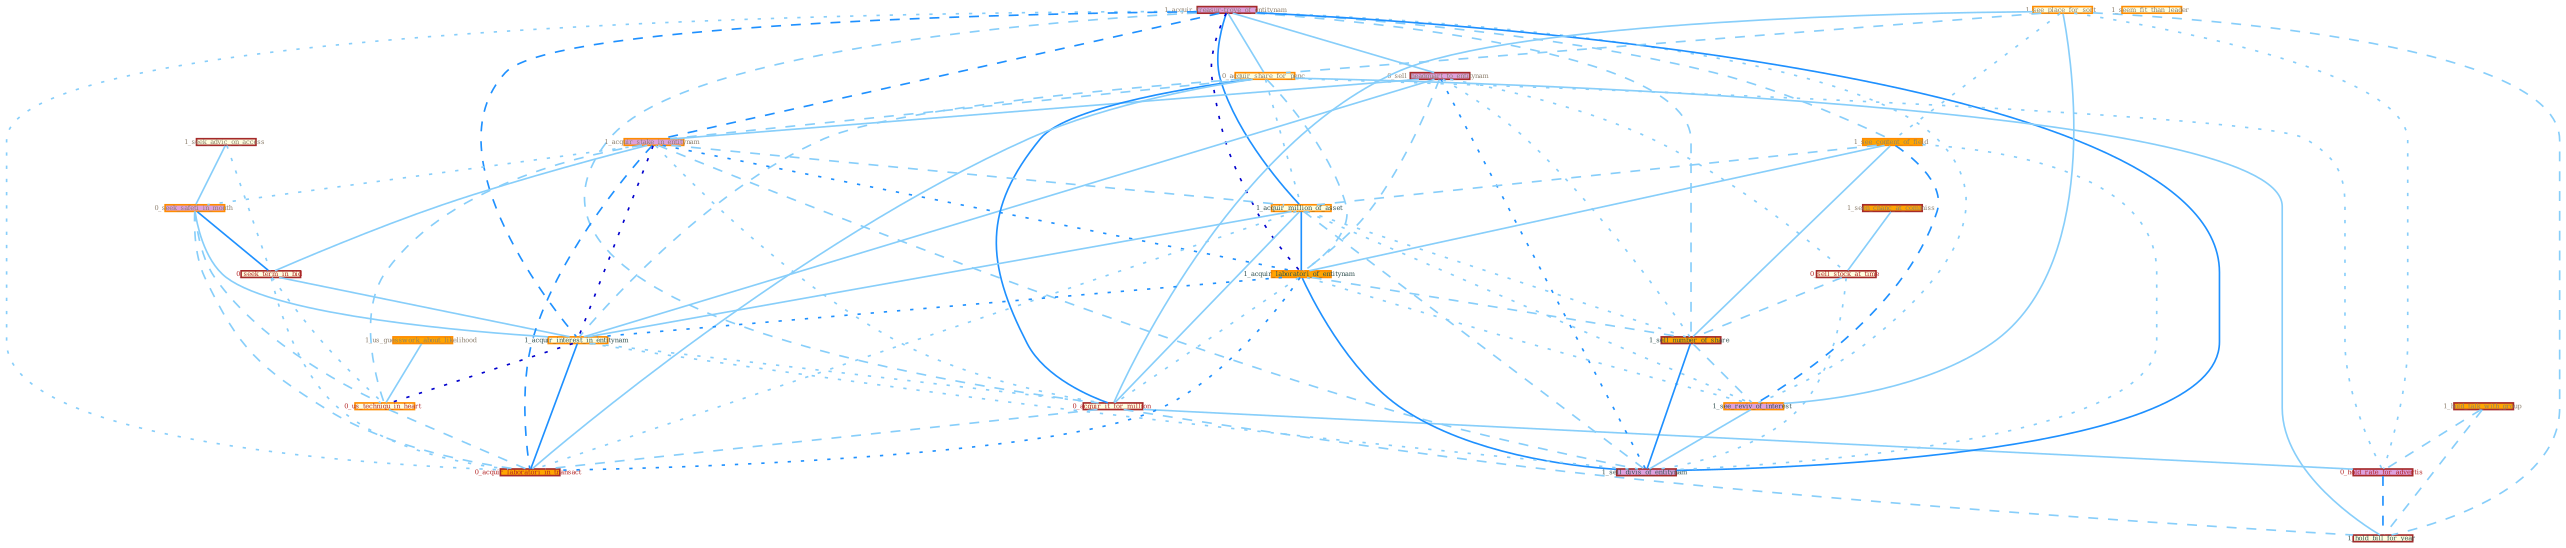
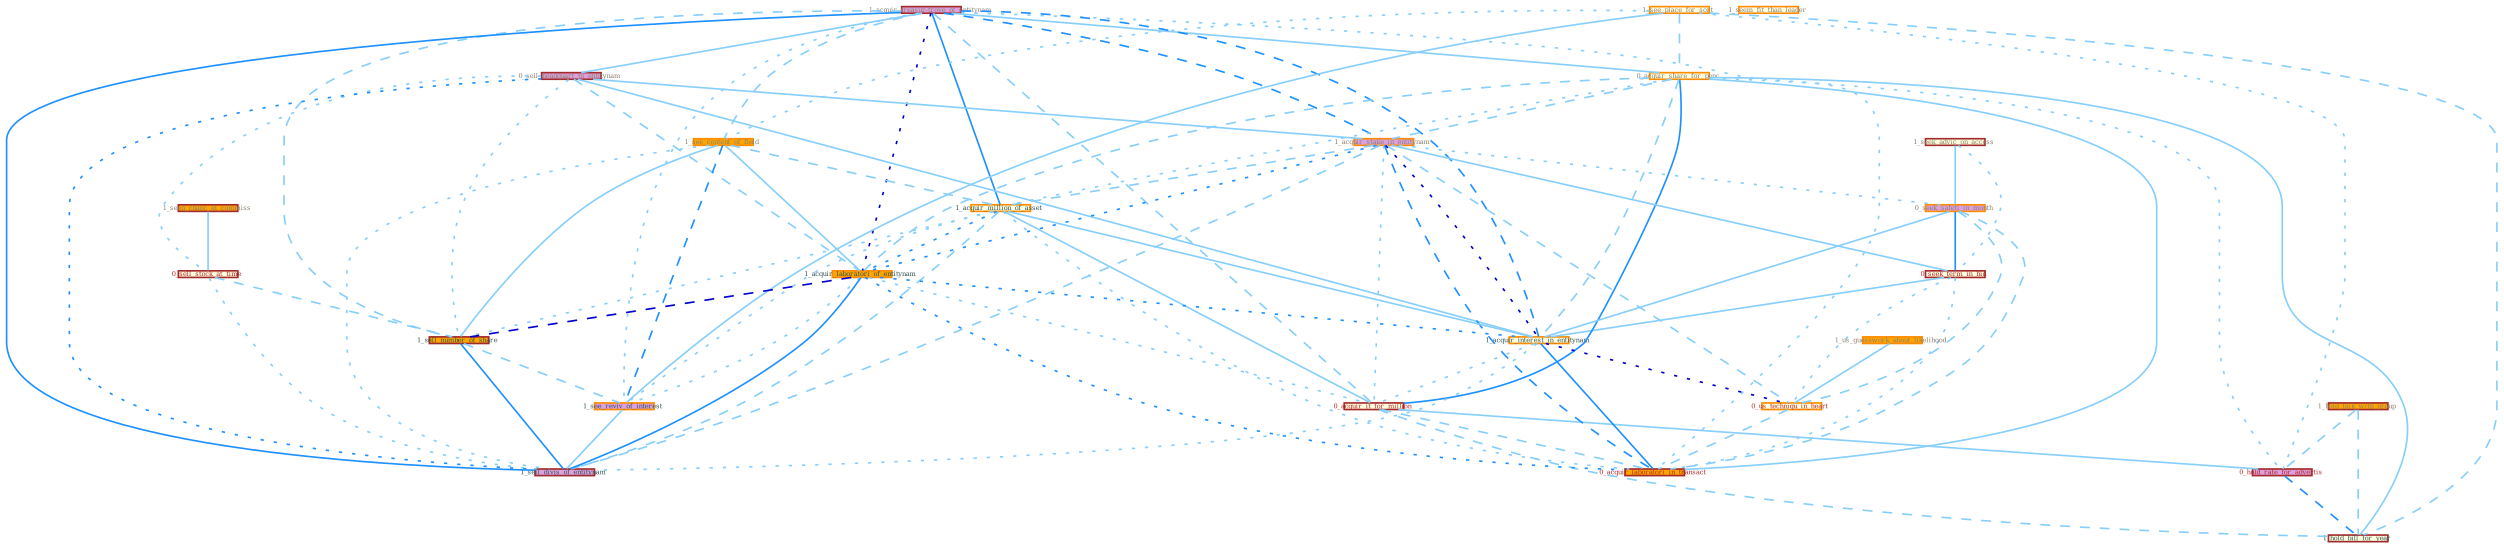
(1627, 30) -> none
(1301, 241) -> (931, 241)
(1496, 307) -> (680, 304)
